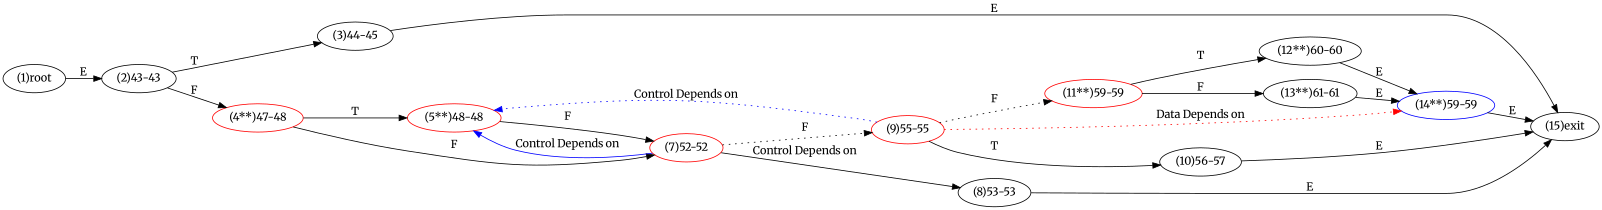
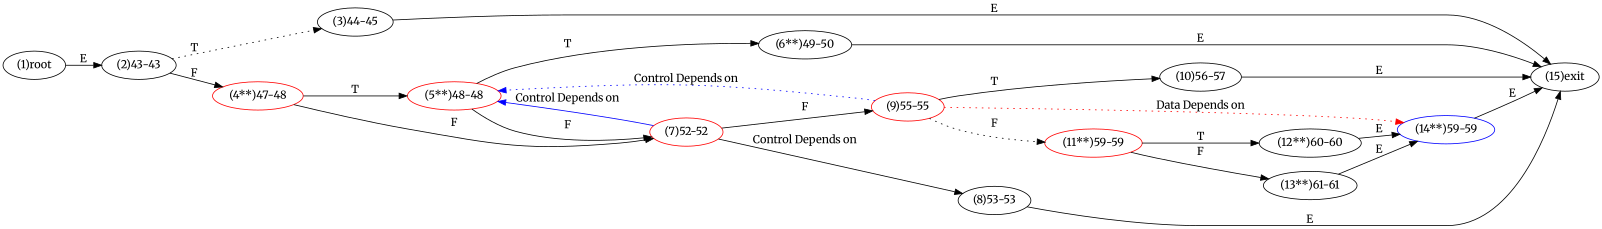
none -> (805, 45)
(243, 58) -> (243, 44)
(793, 139) -> (793, 120)
